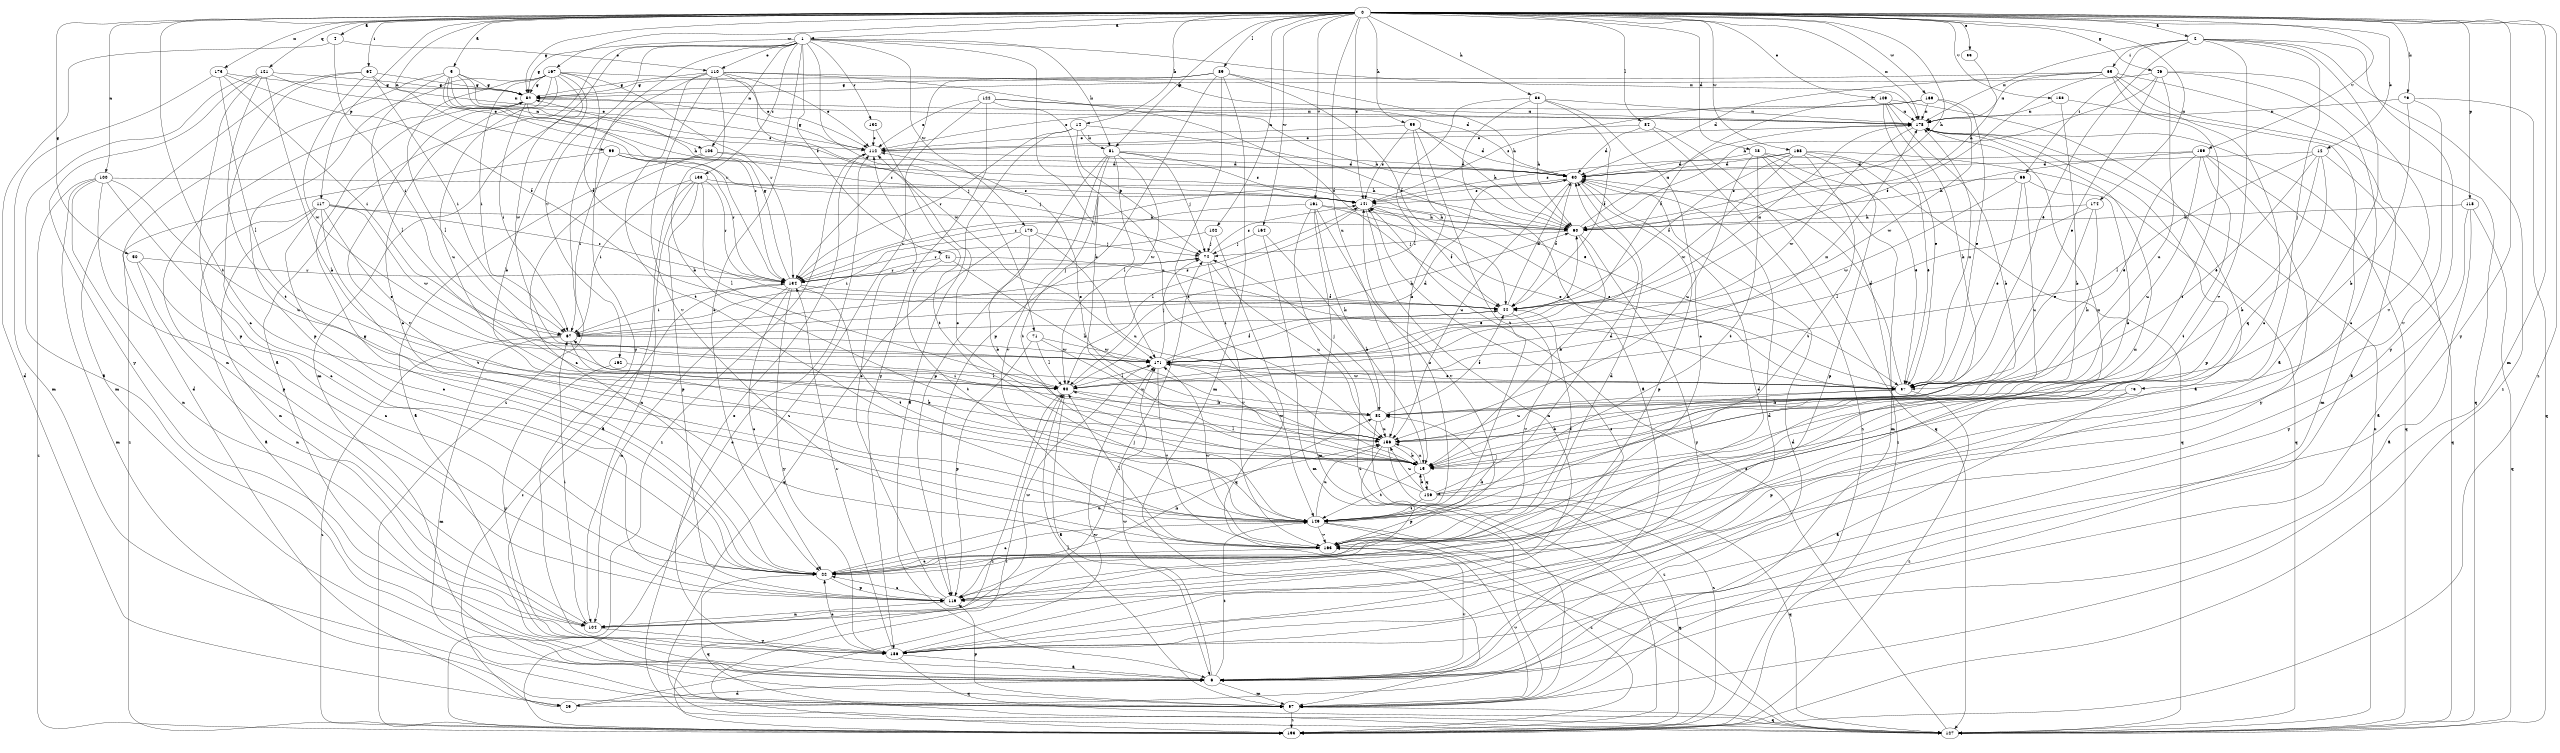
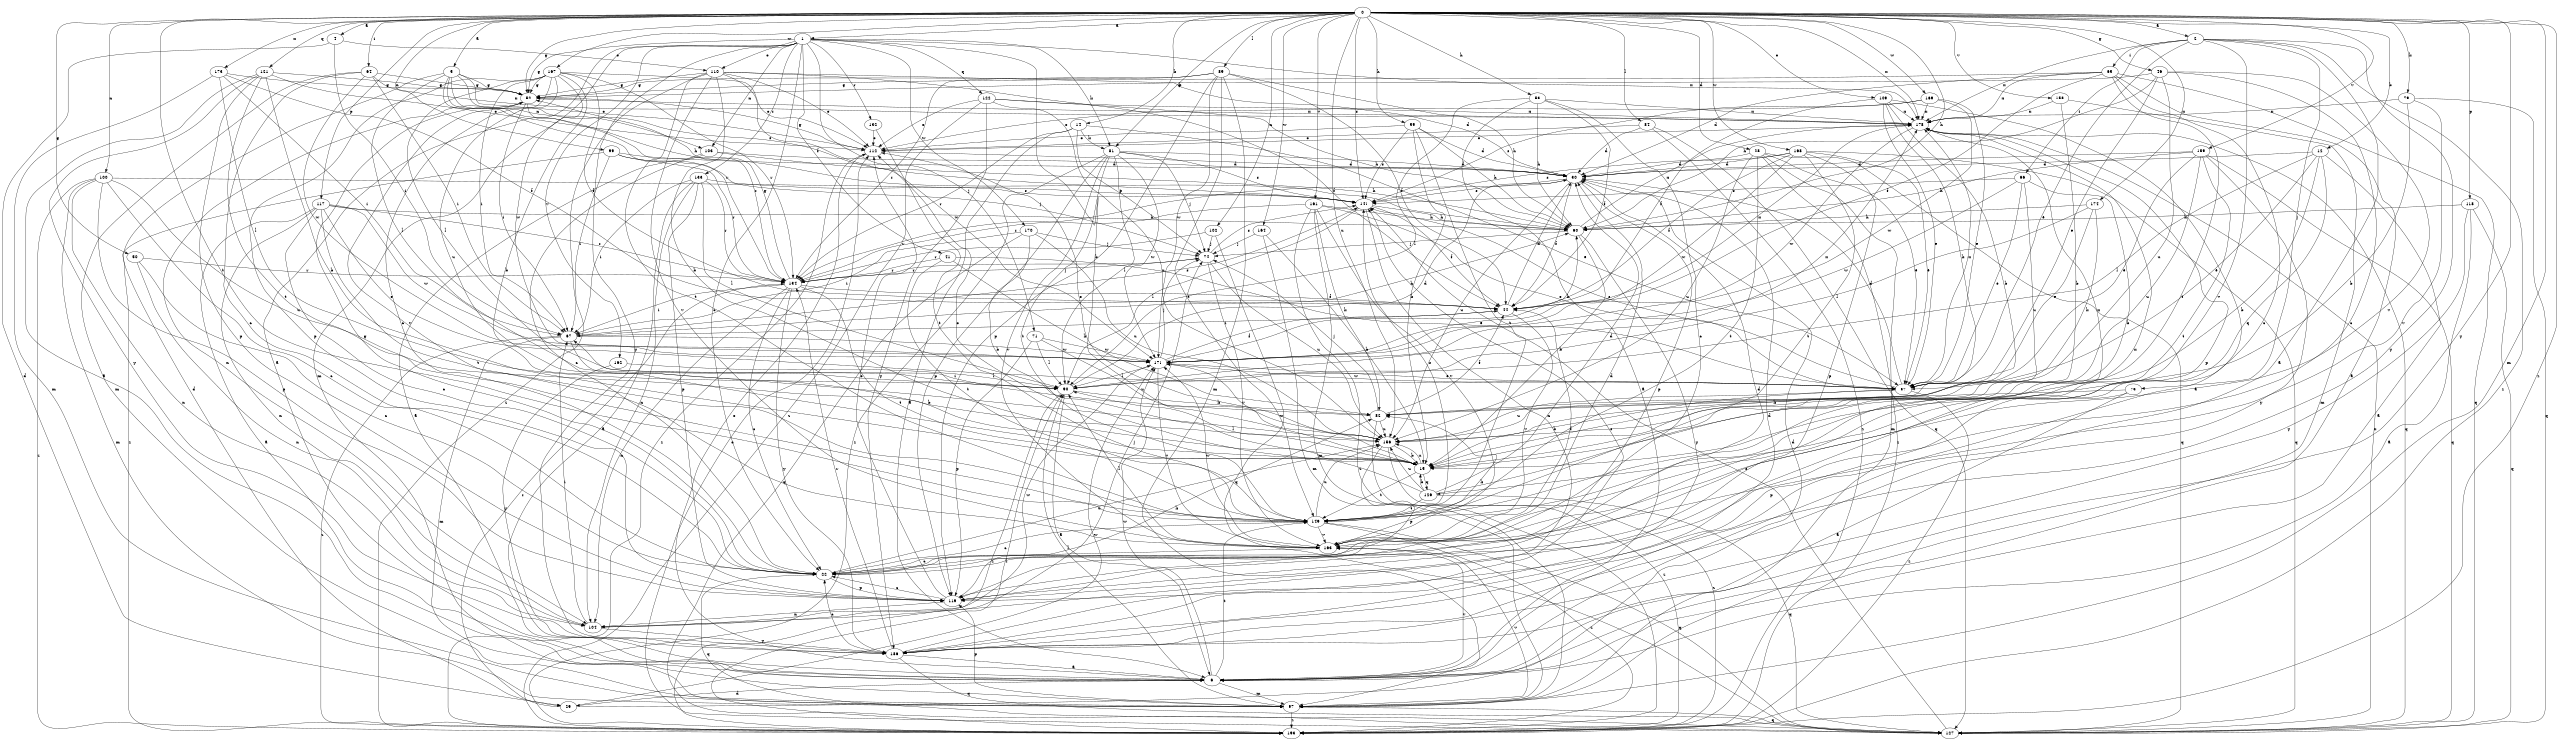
none -> (902, 47)
(1969, 55) -> none
none -> (1179, 210)
none -> (578, 658)
